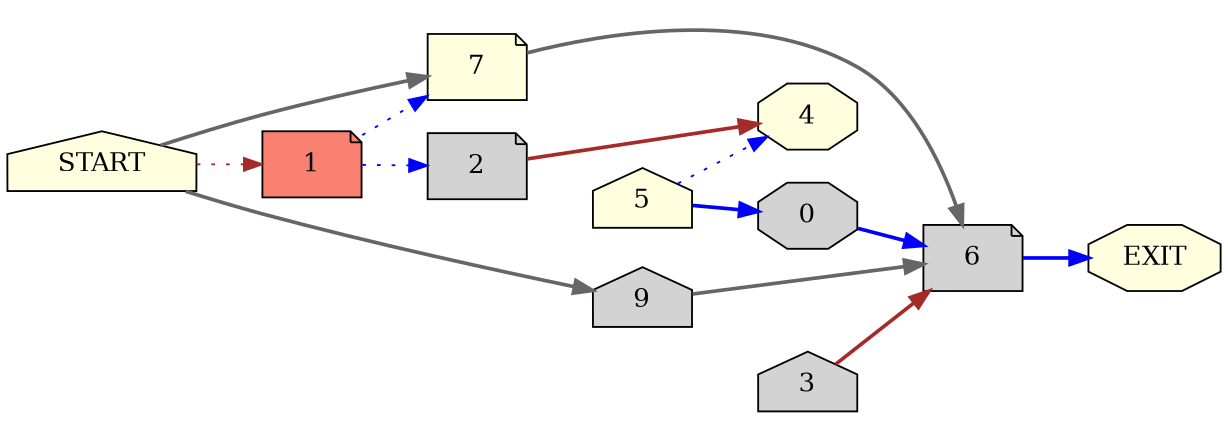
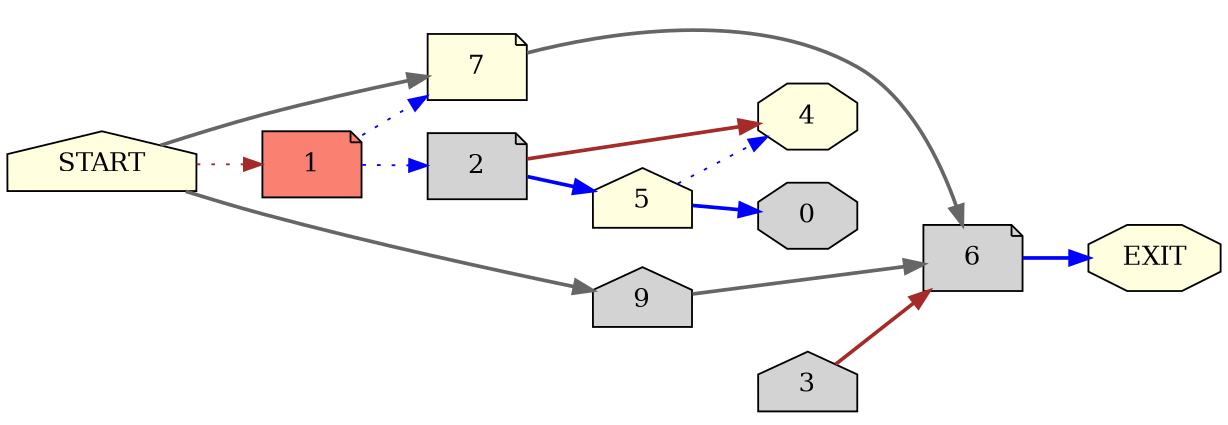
none -> (551, 182)
(882, 235) -> none
